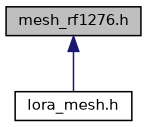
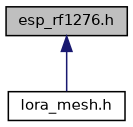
(73, 21) -> (67, 21)
